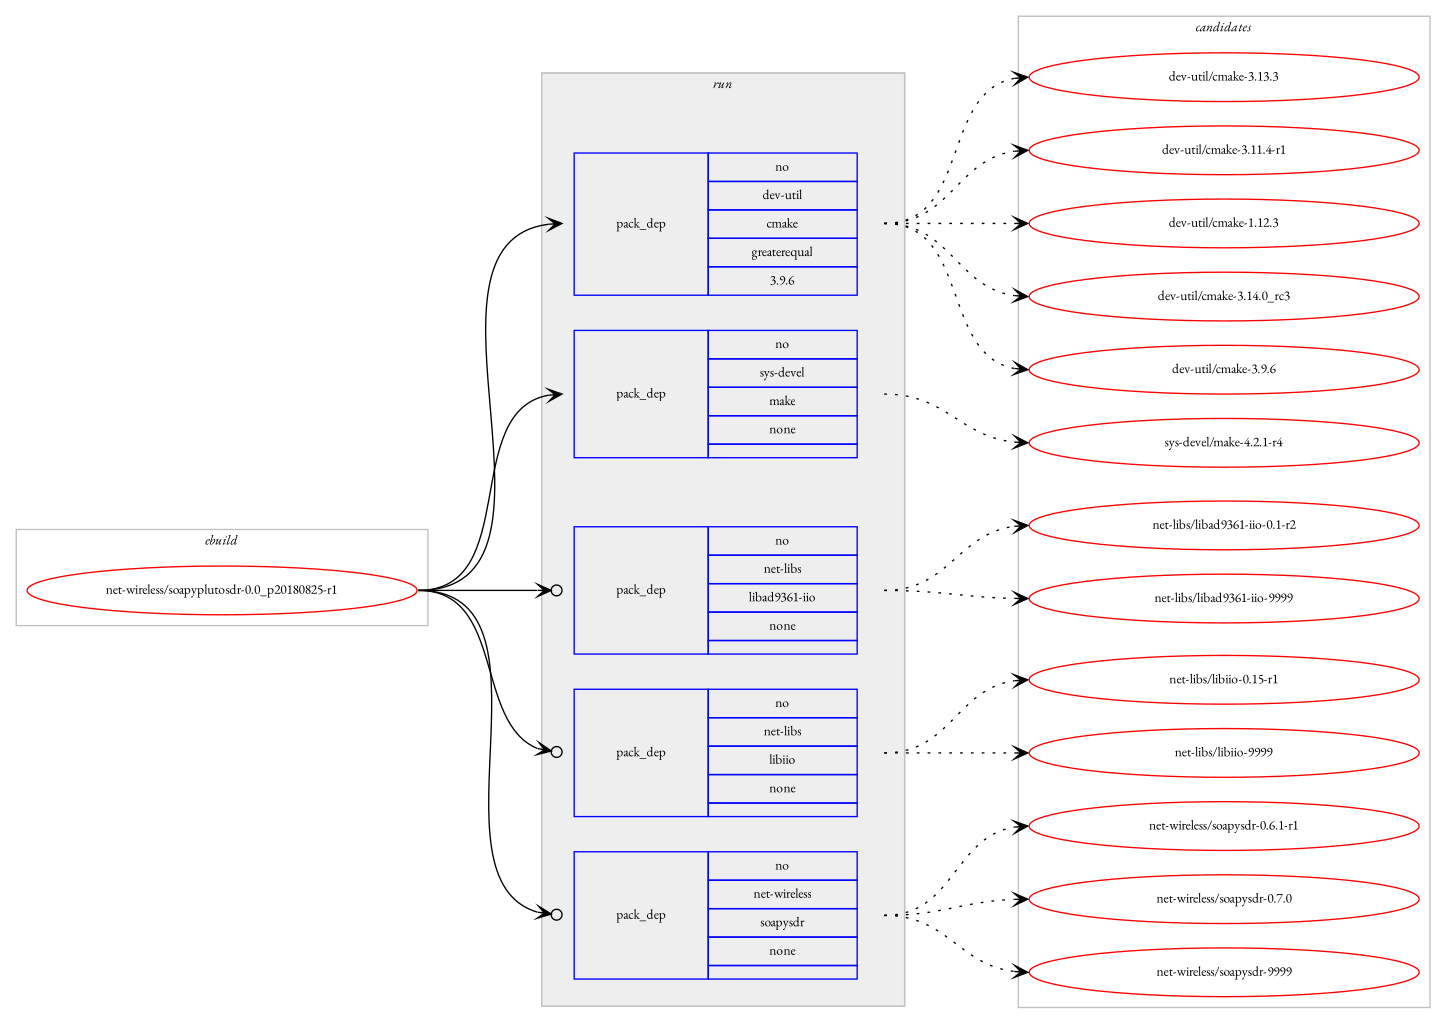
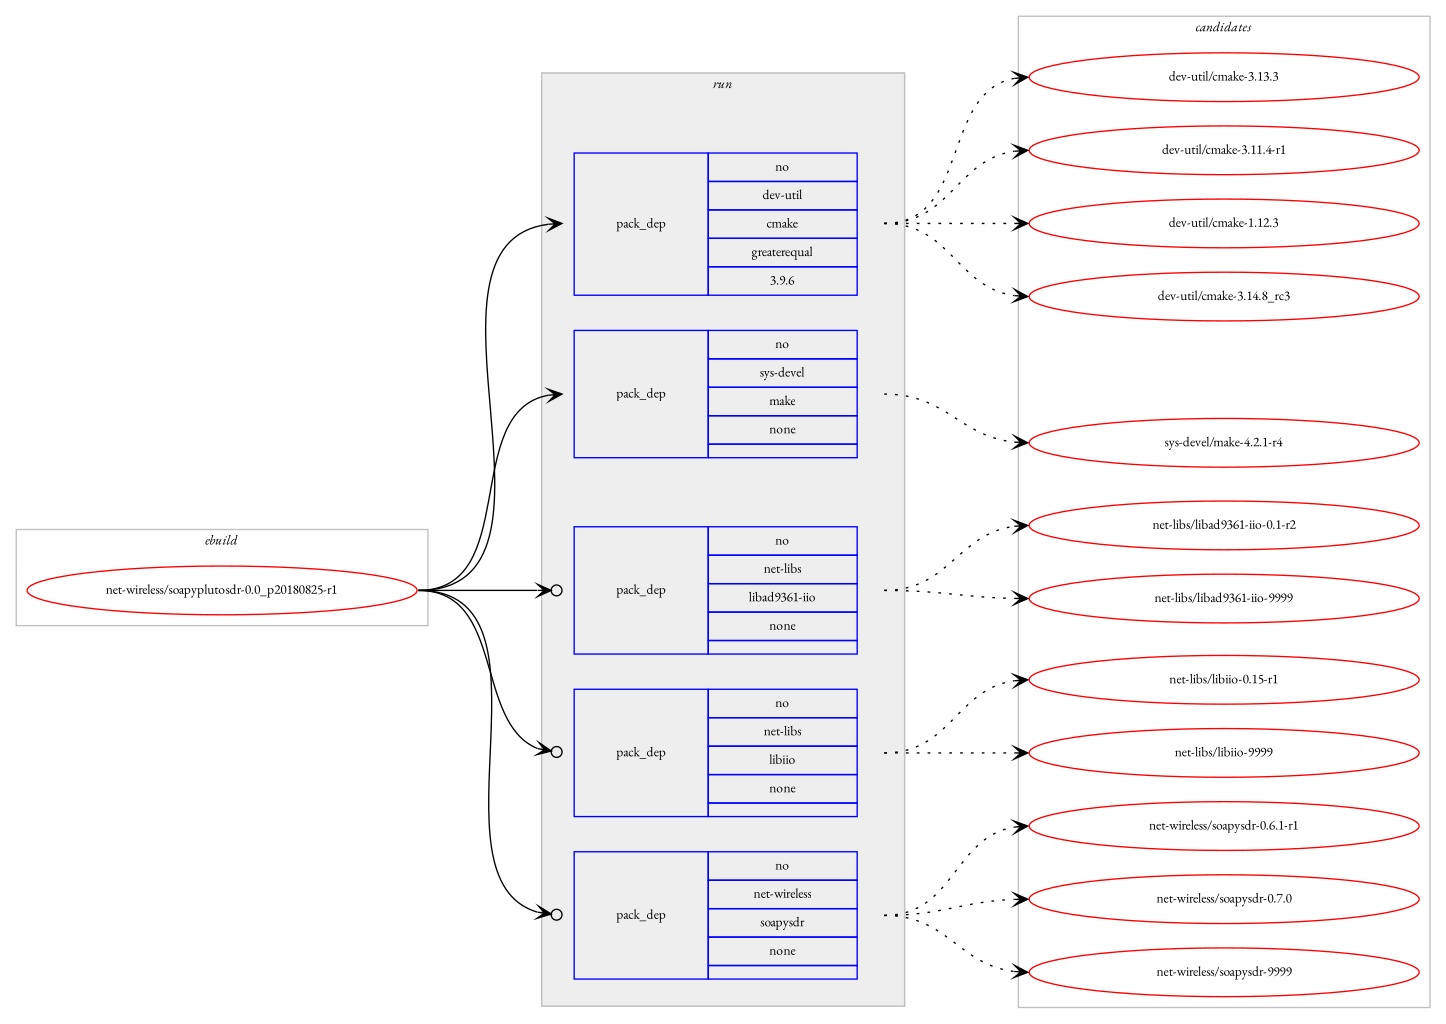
(1224, 297) -> (1224, 297)
(1224, 370) -> none
